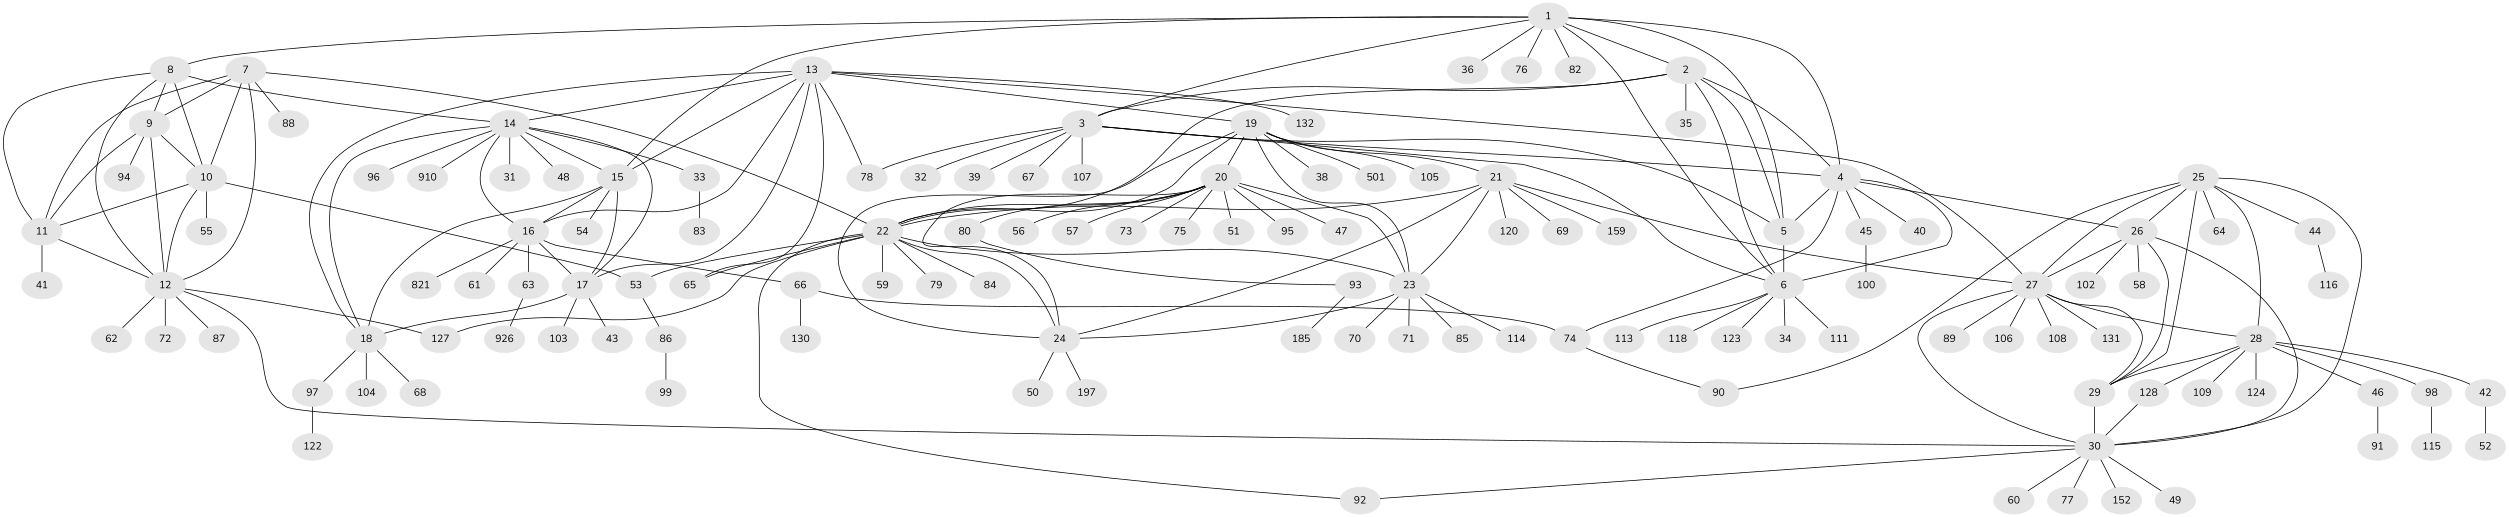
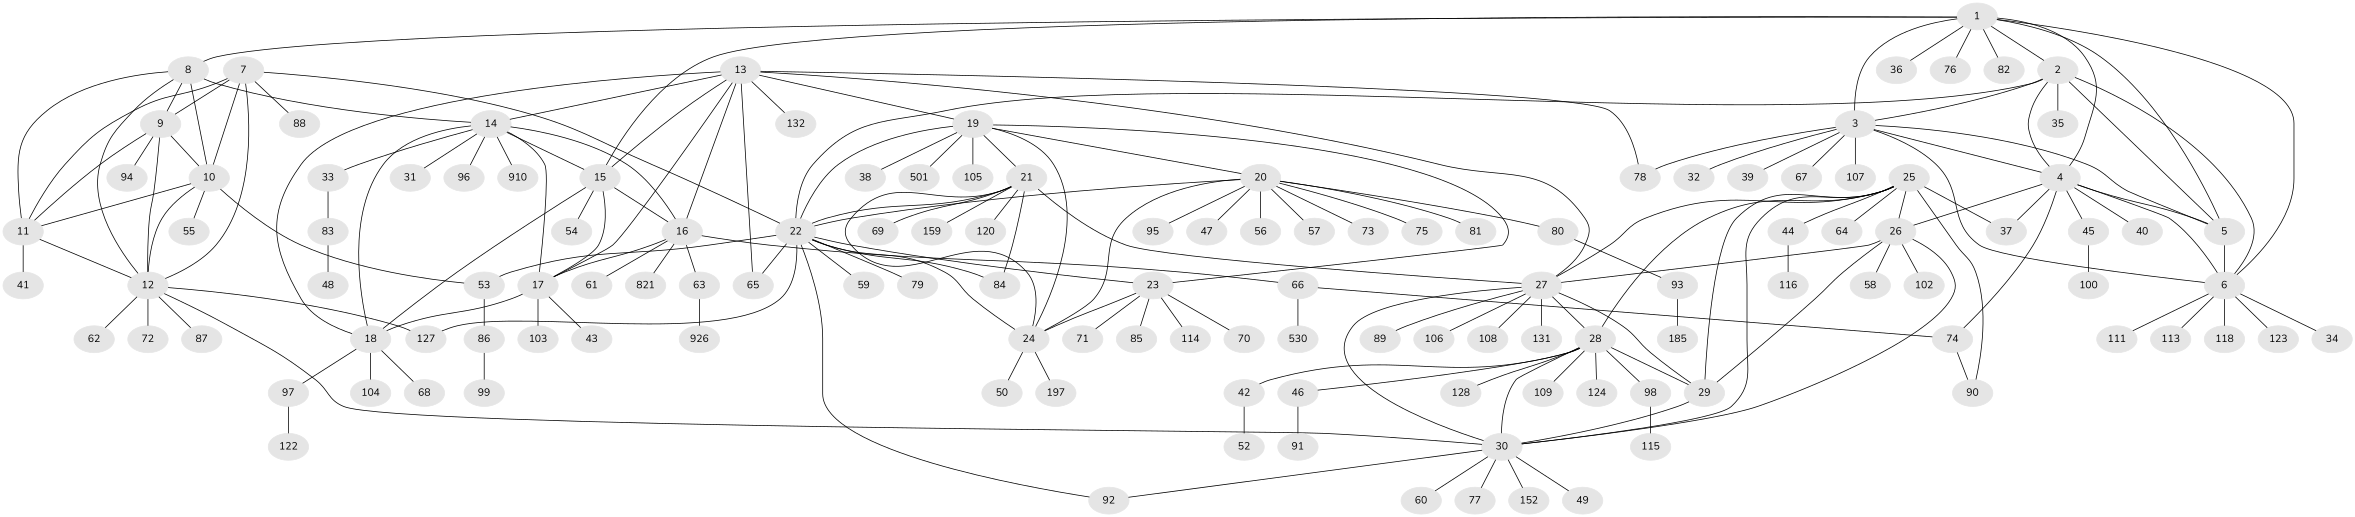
(537, 151) -> (328, 261)
(1346, 211) -> none
(1234, 232) -> (1476, 232)
none -> (2006, 232)
(1458, 235) -> (1016, 232)
(800, 339) -> (1298, 339)
(2122, 420) -> (1522, 376)
